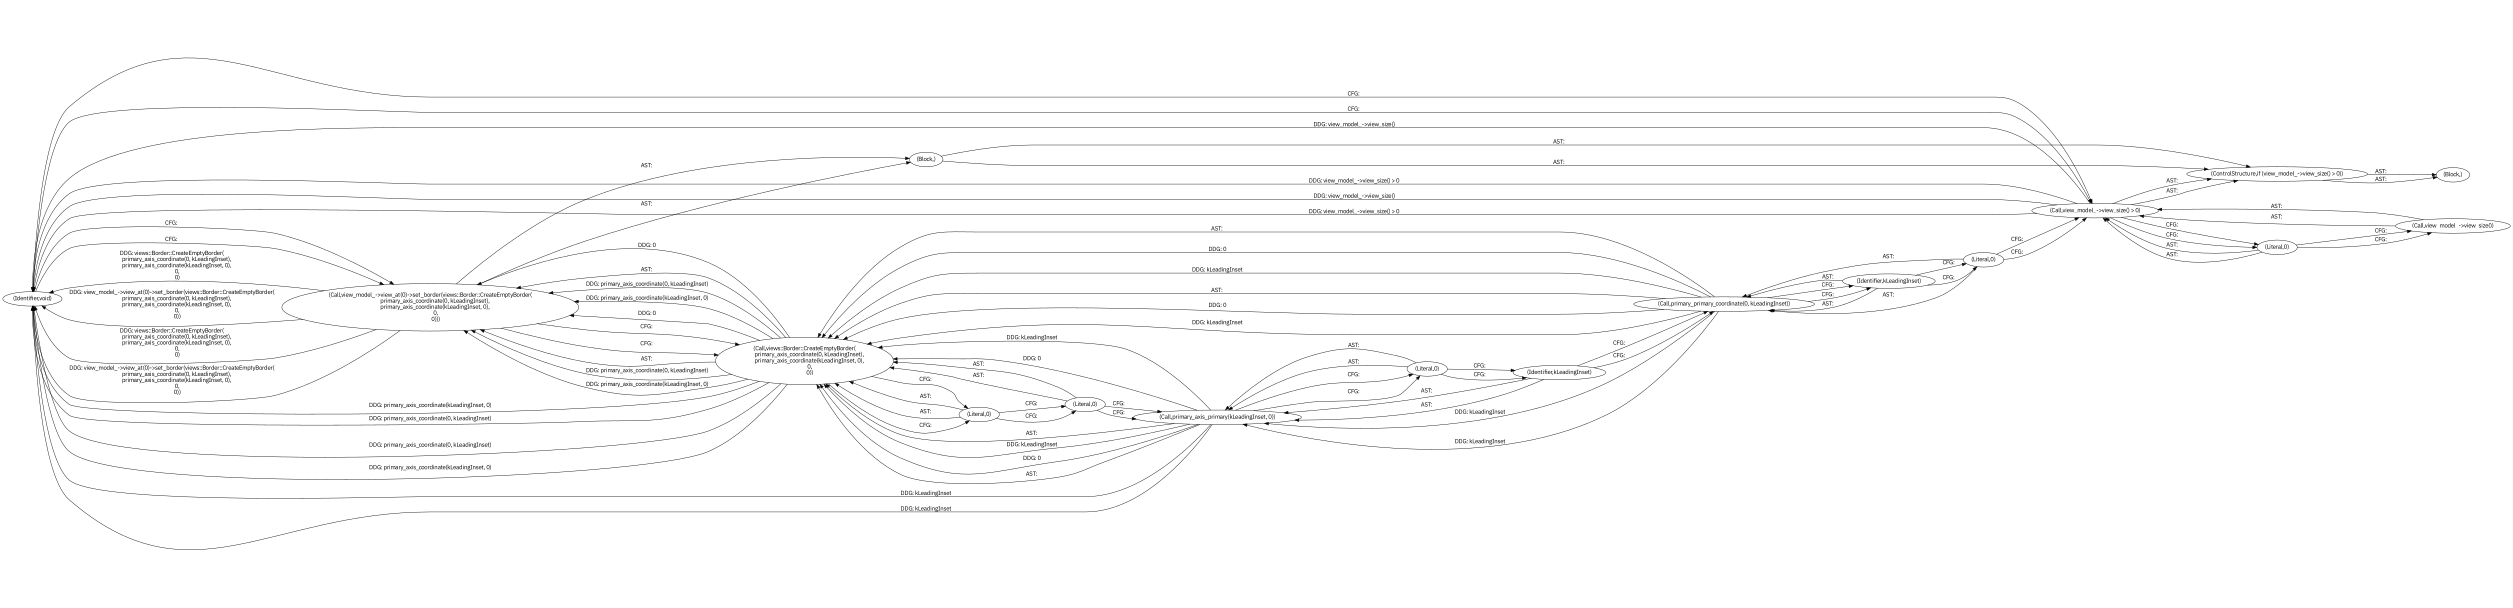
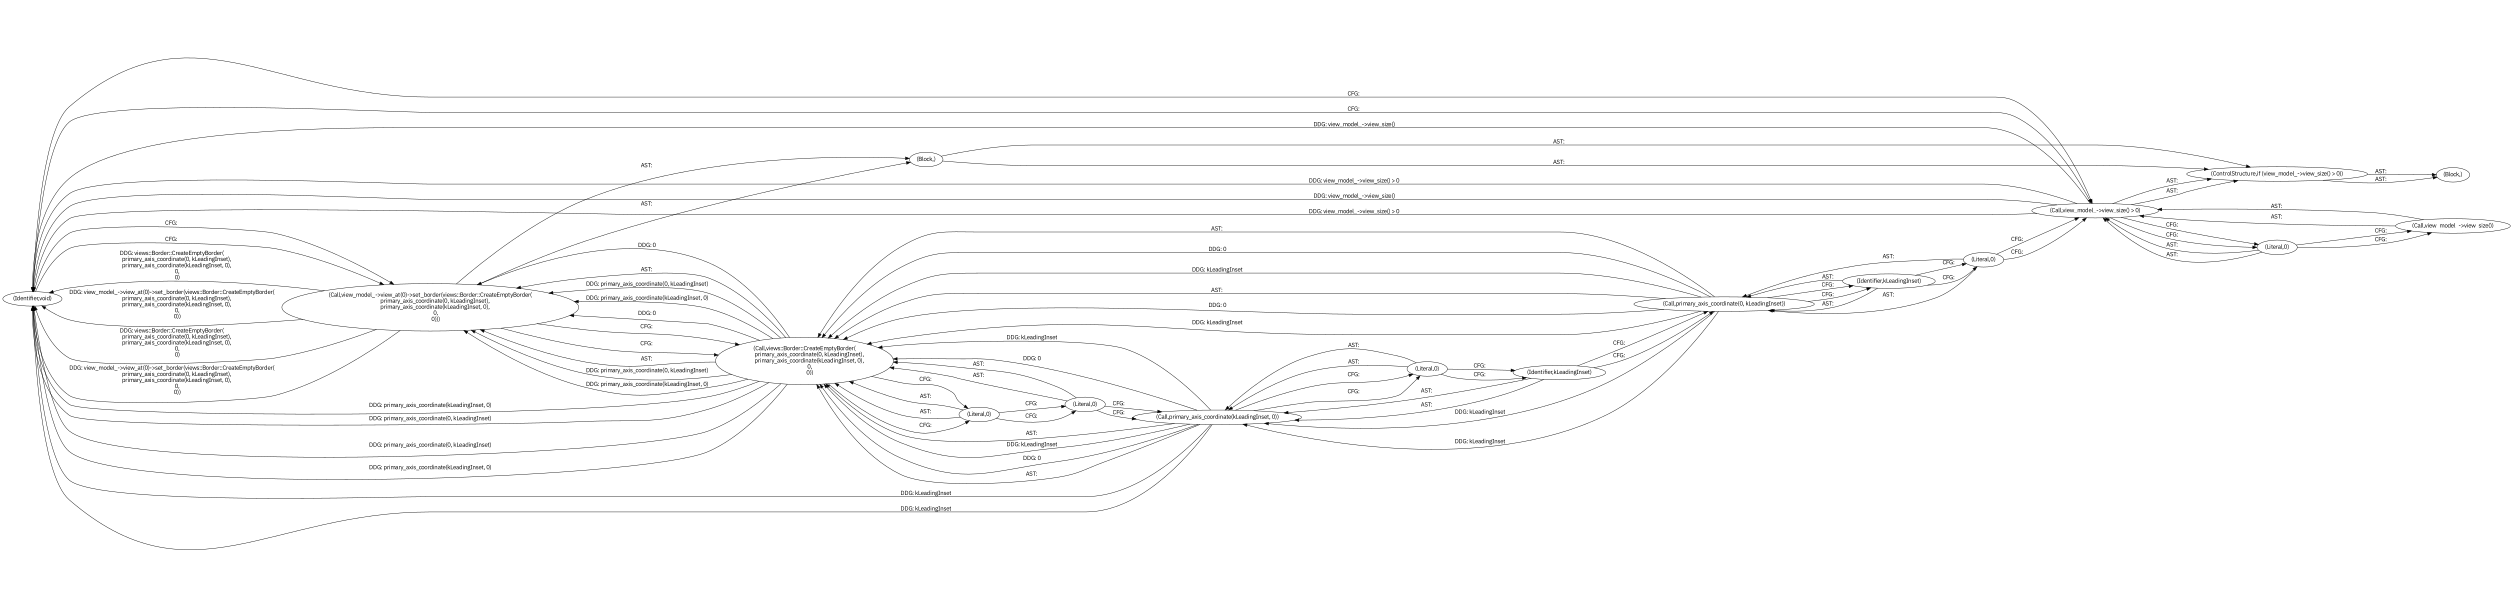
(1724, 304) -> (1724, 304)
(1218, 417) -> (1218, 417)
